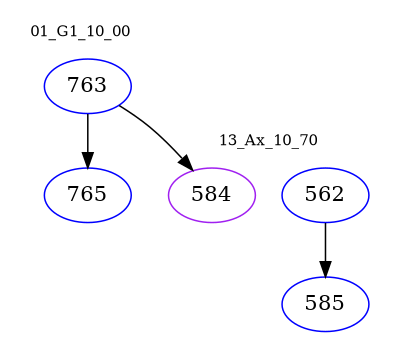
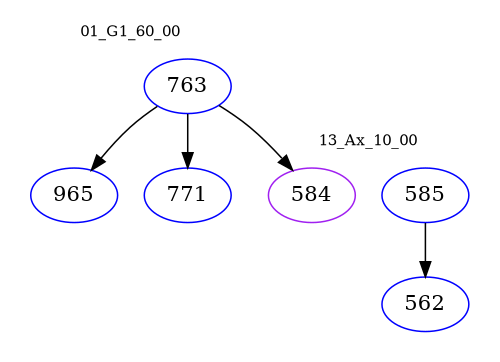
(81, 33) -> (131, 33)
(269, 142) -> (369, 142)
(88, 195) -> (74, 195)
none -> (188, 195)
(325, 242) -> (425, 242)
